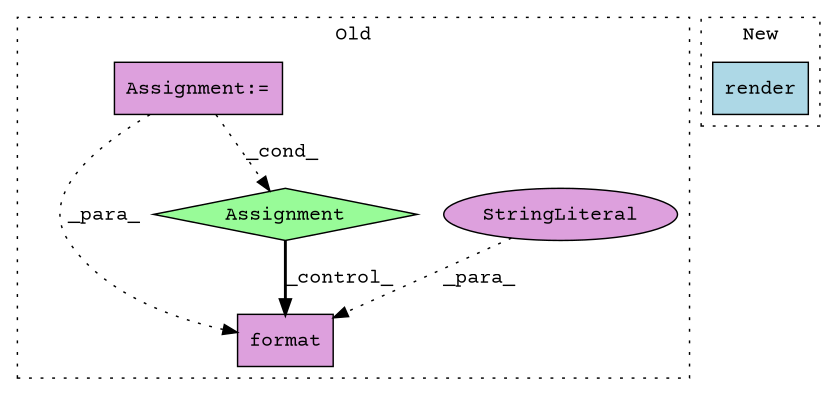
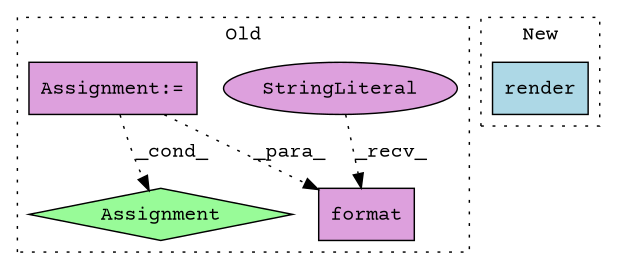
(285, 270) -> none
(479, 277) -> (391, 151)
